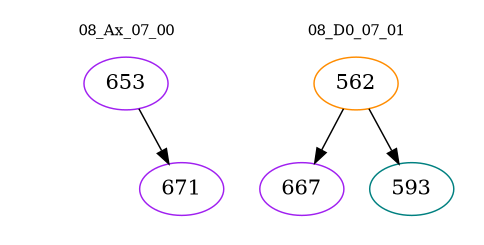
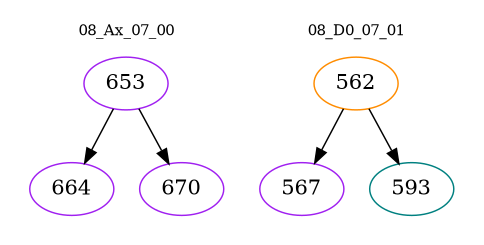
none -> (72, 189)
(182, 189) -> (182, 189)
(302, 189) -> (302, 189)
